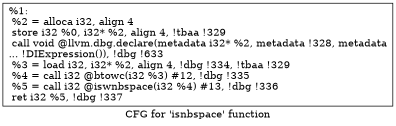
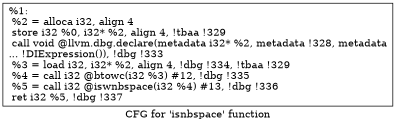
(86, 54) -> (86, 54)
